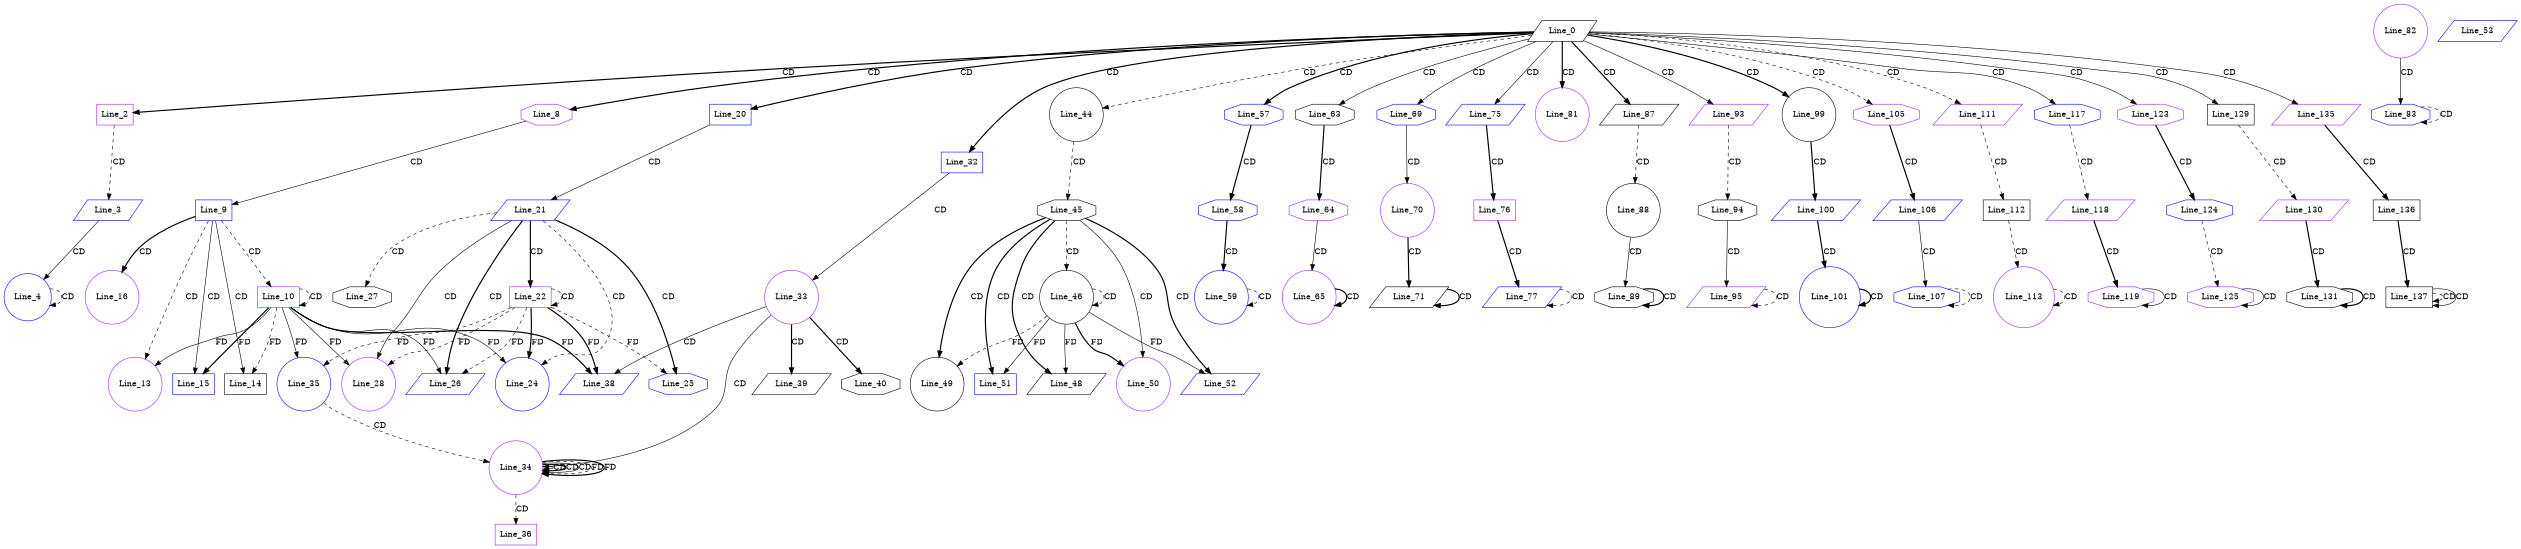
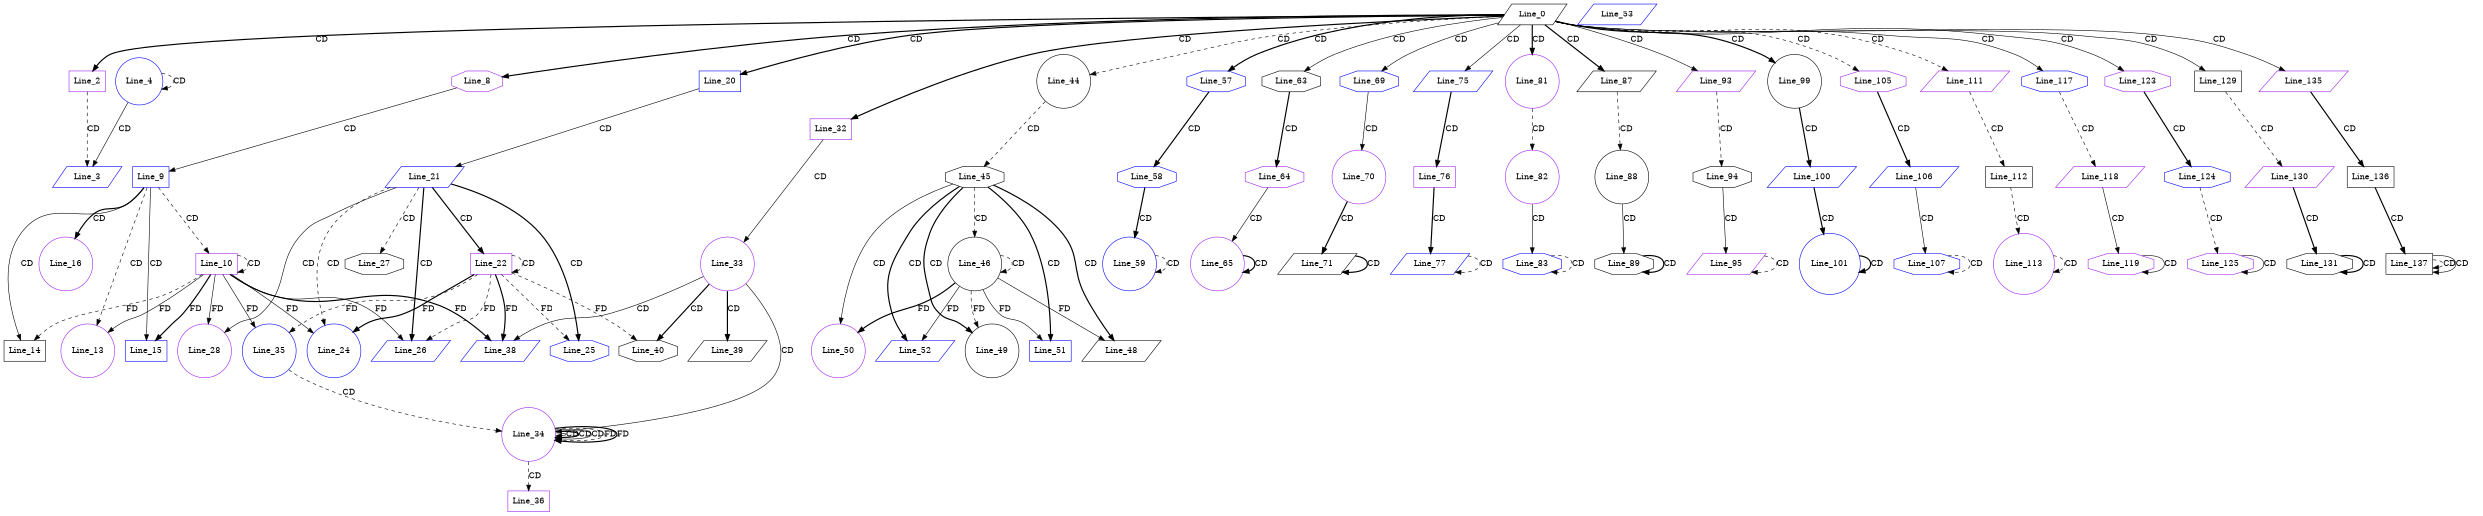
none -> (1532, 126)
(962, 162) -> (831, 129)
(73, 248) -> (112, 132)
(2105, 251) -> (2110, 218)
(459, 338) -> (577, 303)
